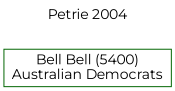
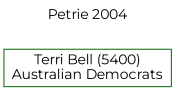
(88, 68) -> (88, 68)
